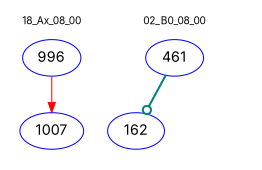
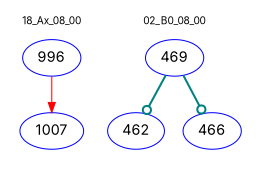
(175, 58) -> (175, 58)
(136, 131) -> (136, 131)
none -> (212, 131)
